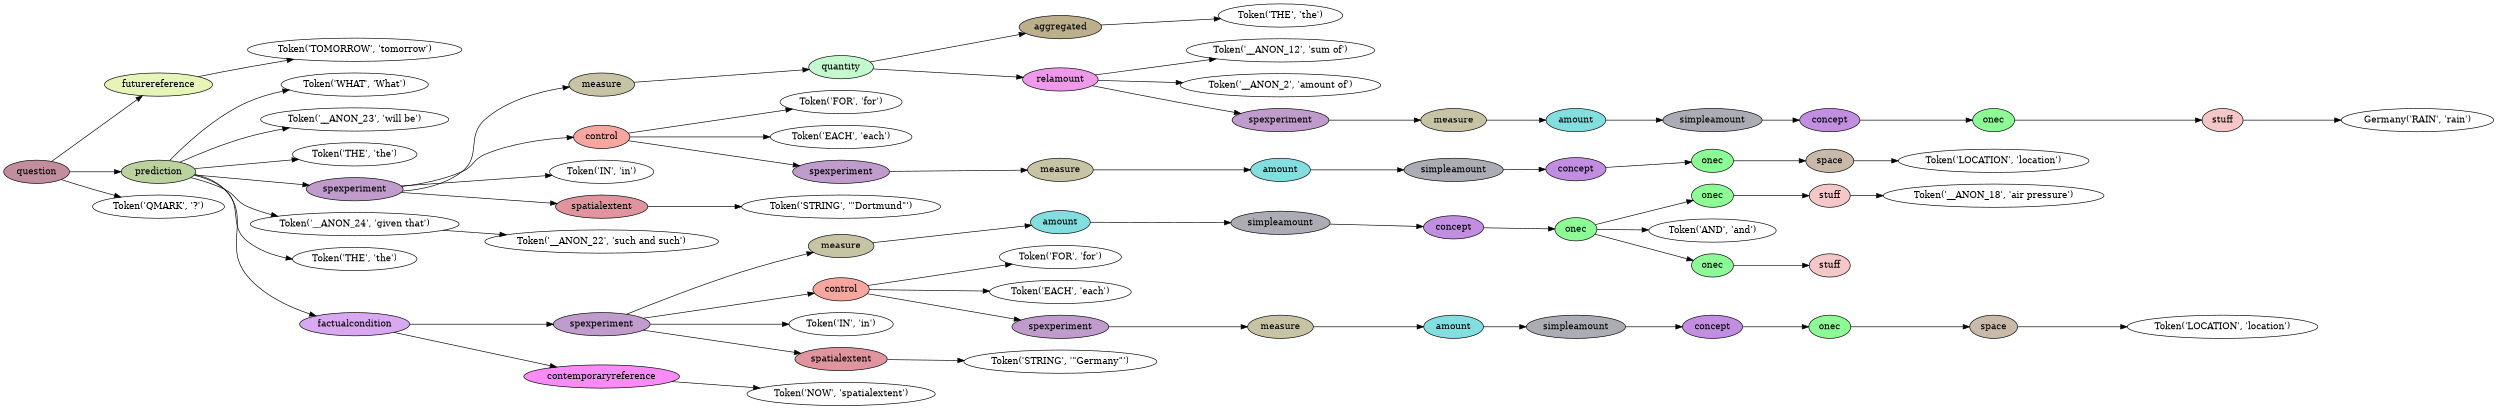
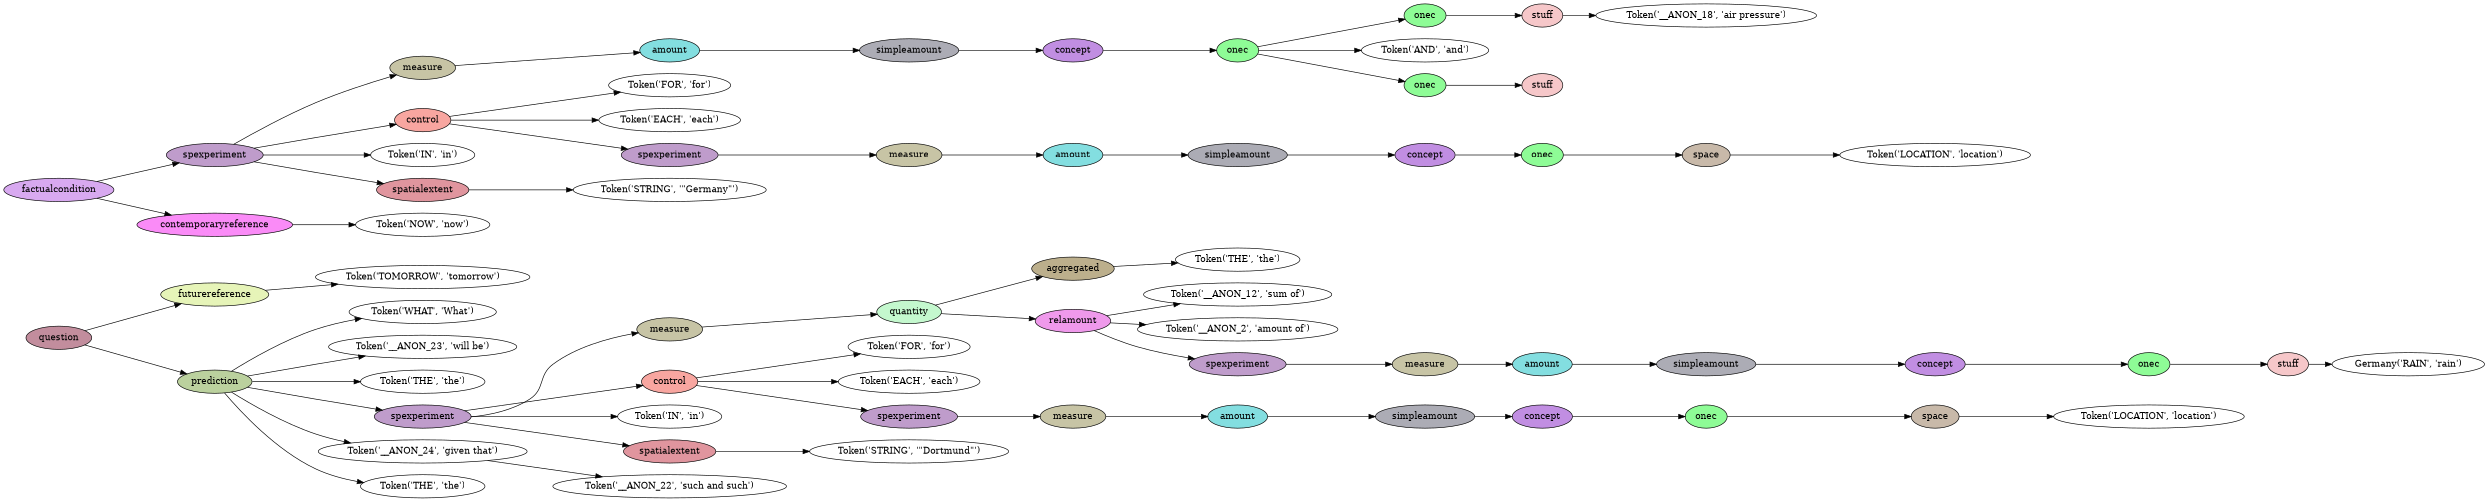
(159, 207) -> none
(237, 252) -> none
(841, 394) -> (423, 225)
